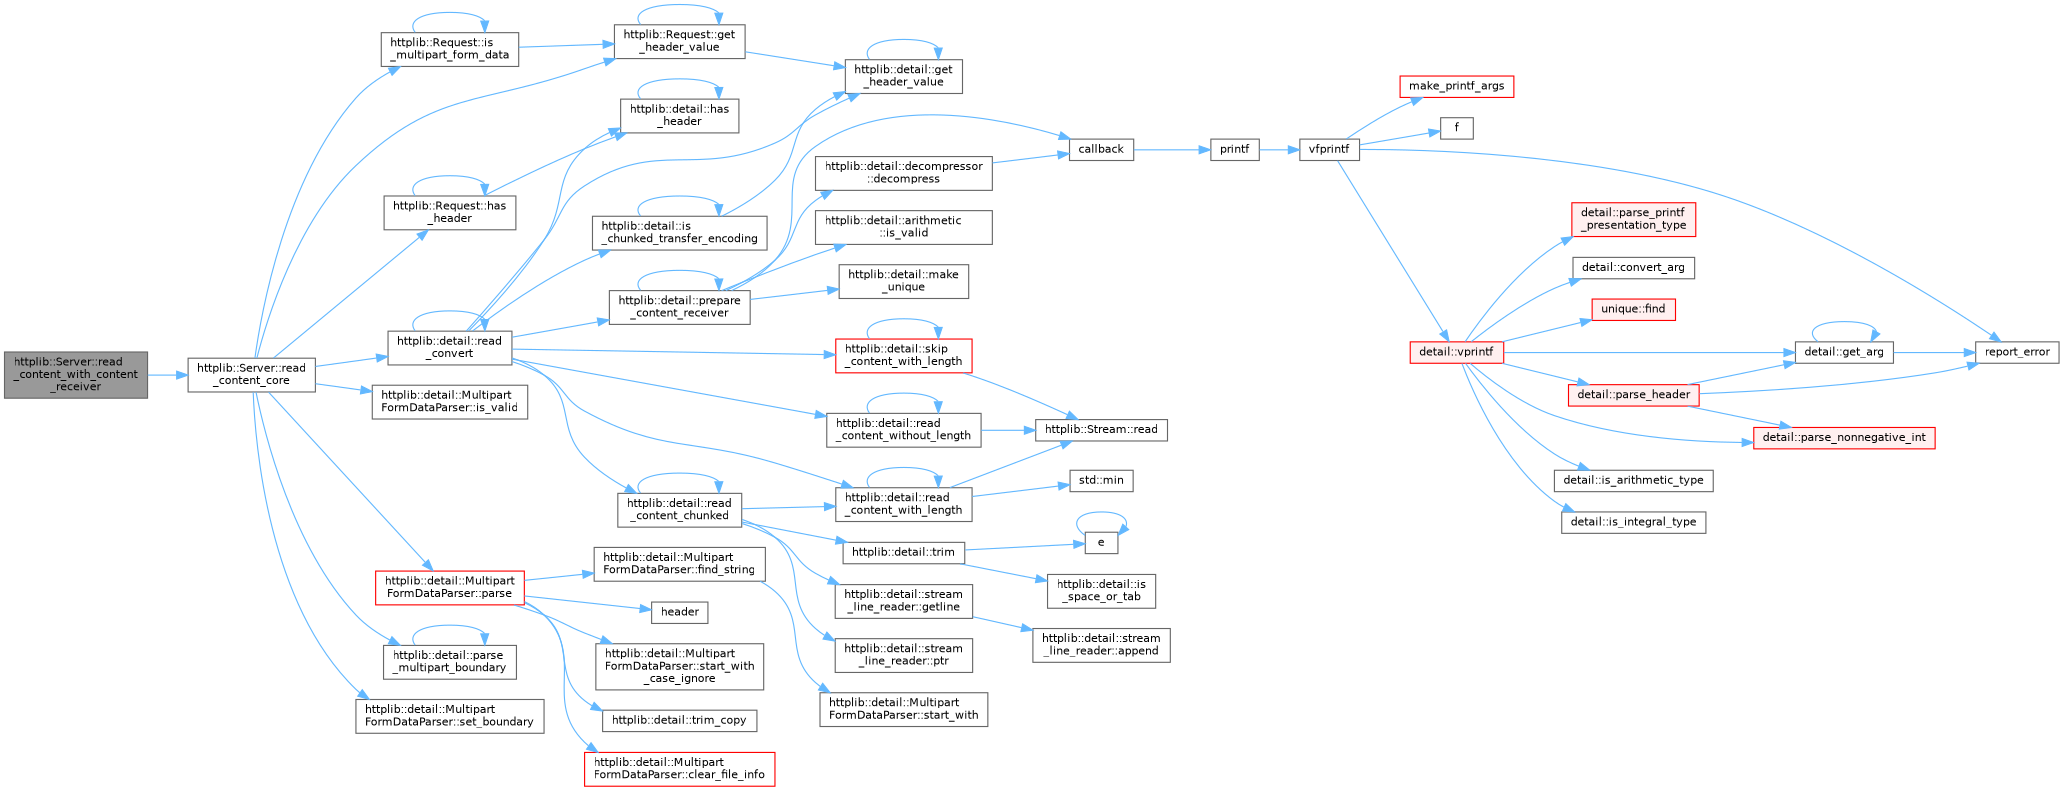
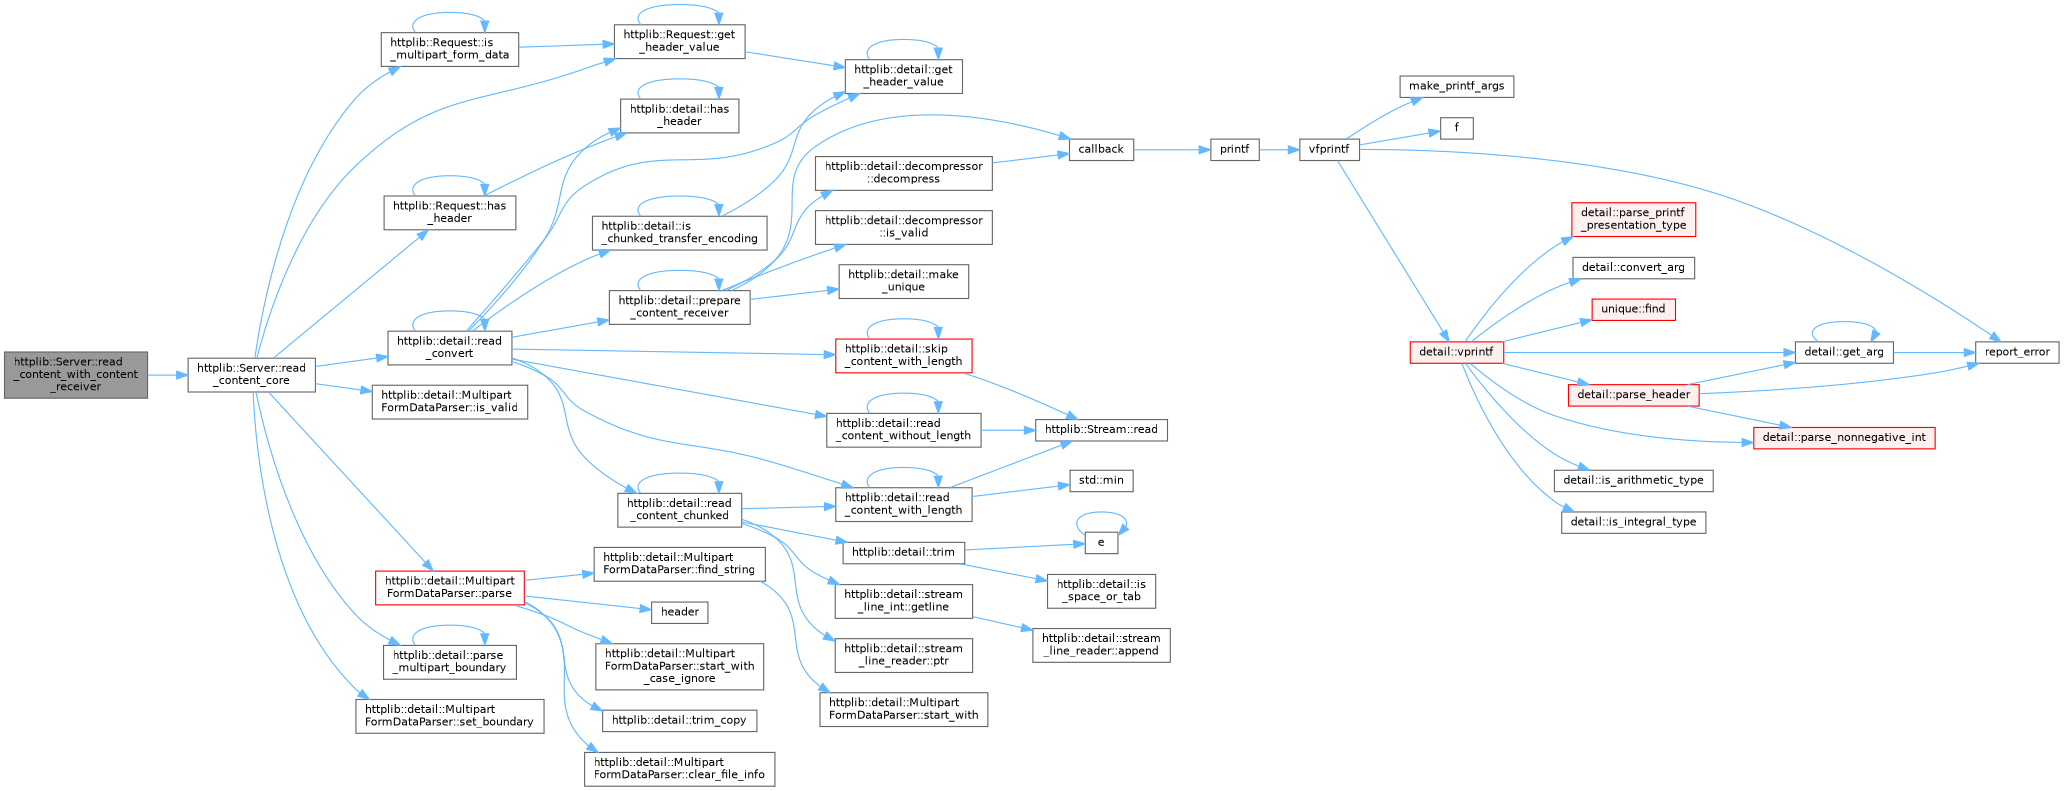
(1457, 87) -> (1457, 87)
(904, 228) -> (904, 228)
(904, 601) -> (904, 601)
(680, 769) -> (680, 769)
